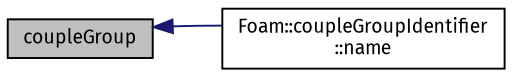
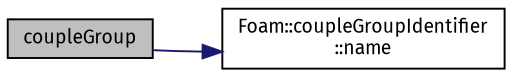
(197, 26) -> (178, 51)
